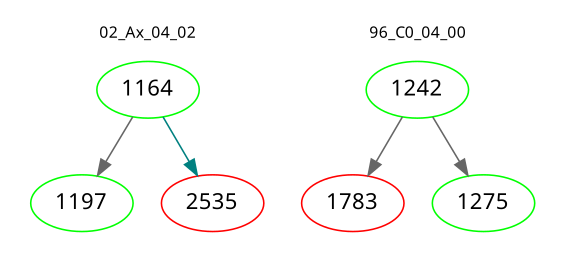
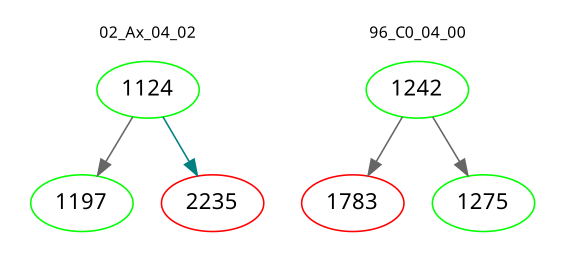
(148, 90) -> (148, 90)
(213, 203) -> (213, 203)
